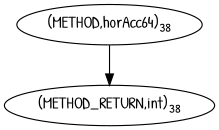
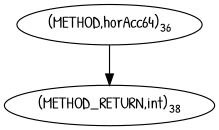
(166, 23) -> (166, 23)
